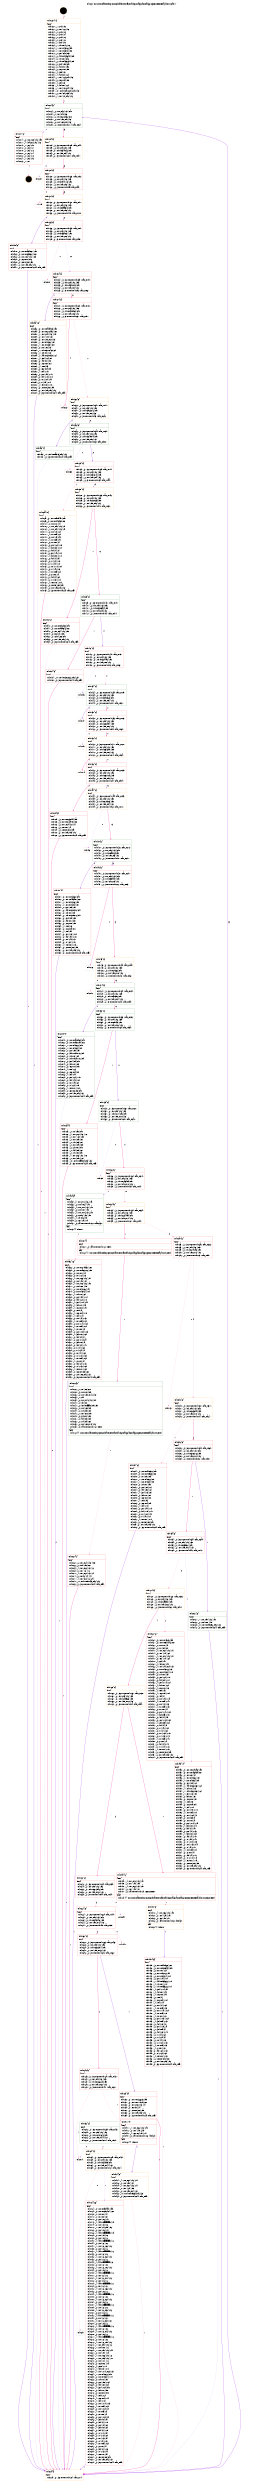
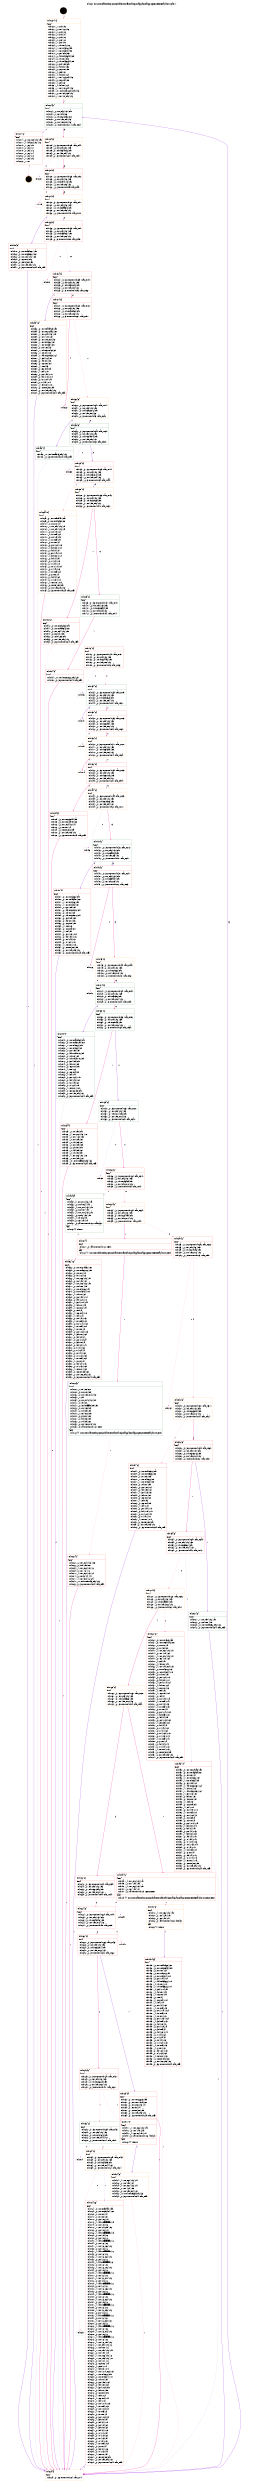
(102, 631) -> none
(78, 2122) -> (99, 2105)
